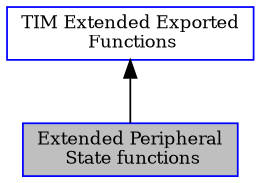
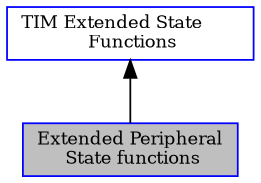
(130, 33) -> (130, 33)
